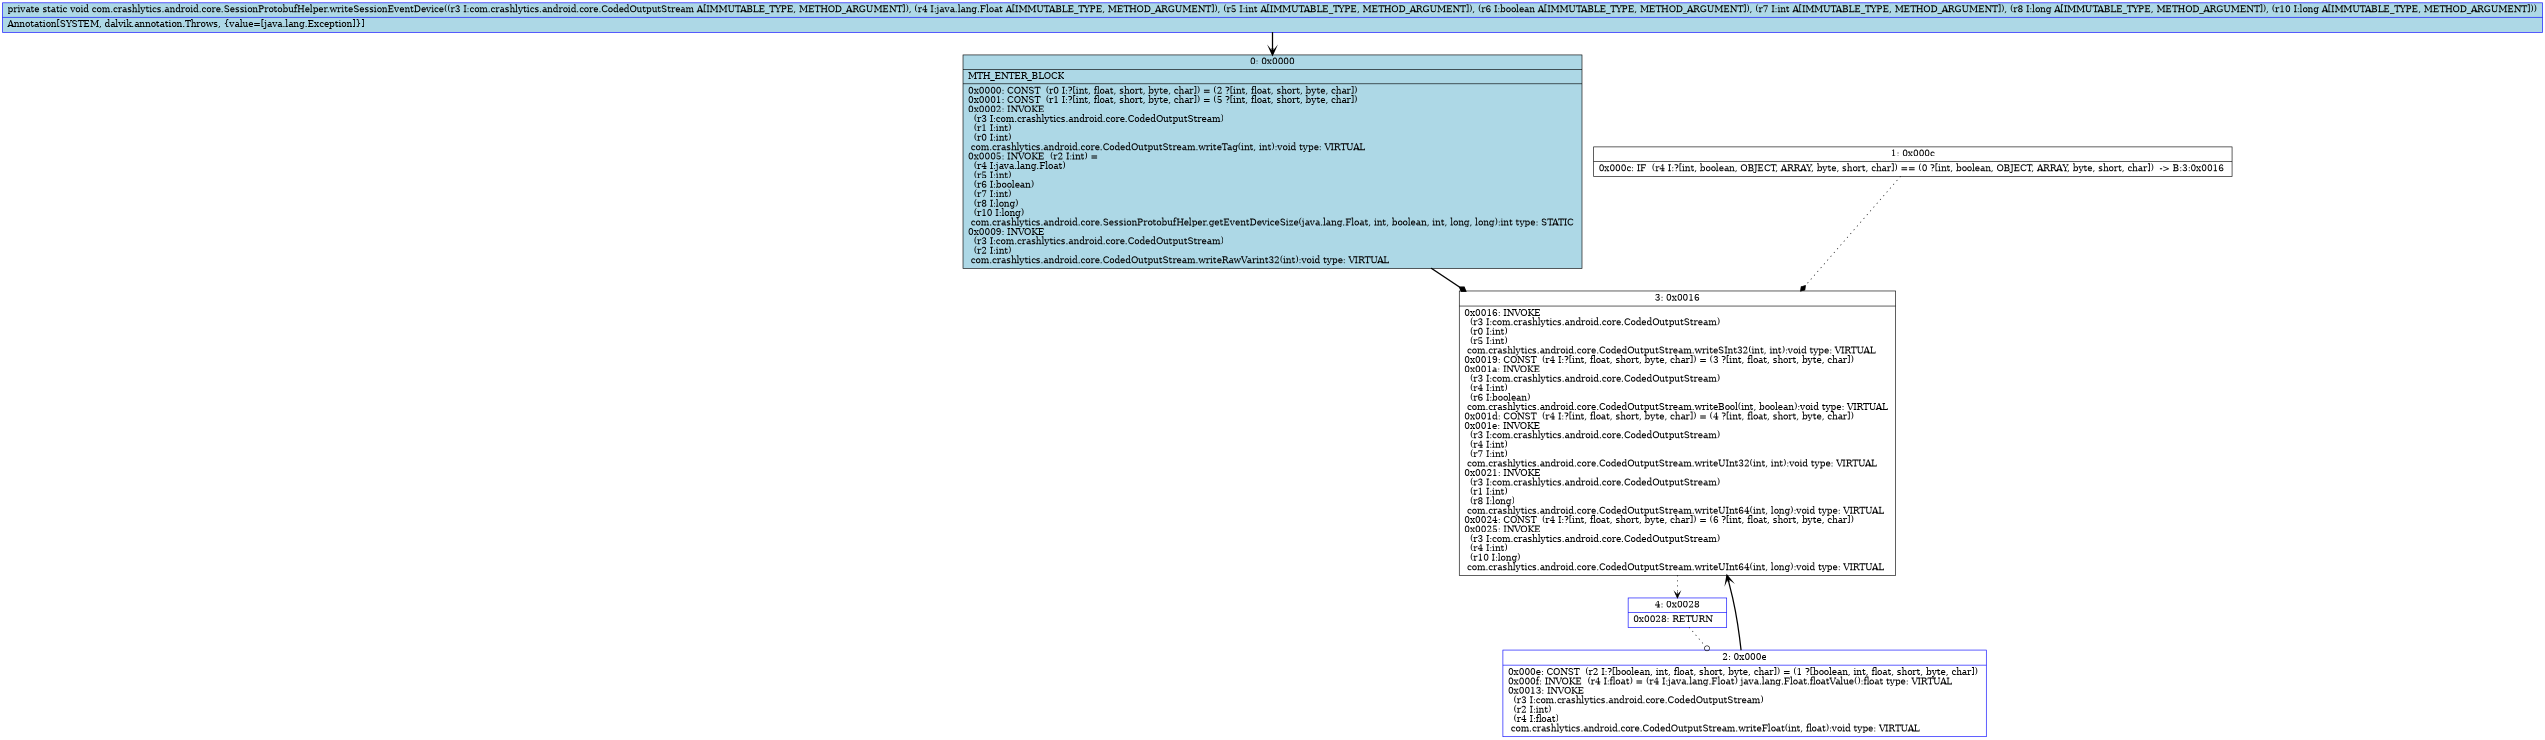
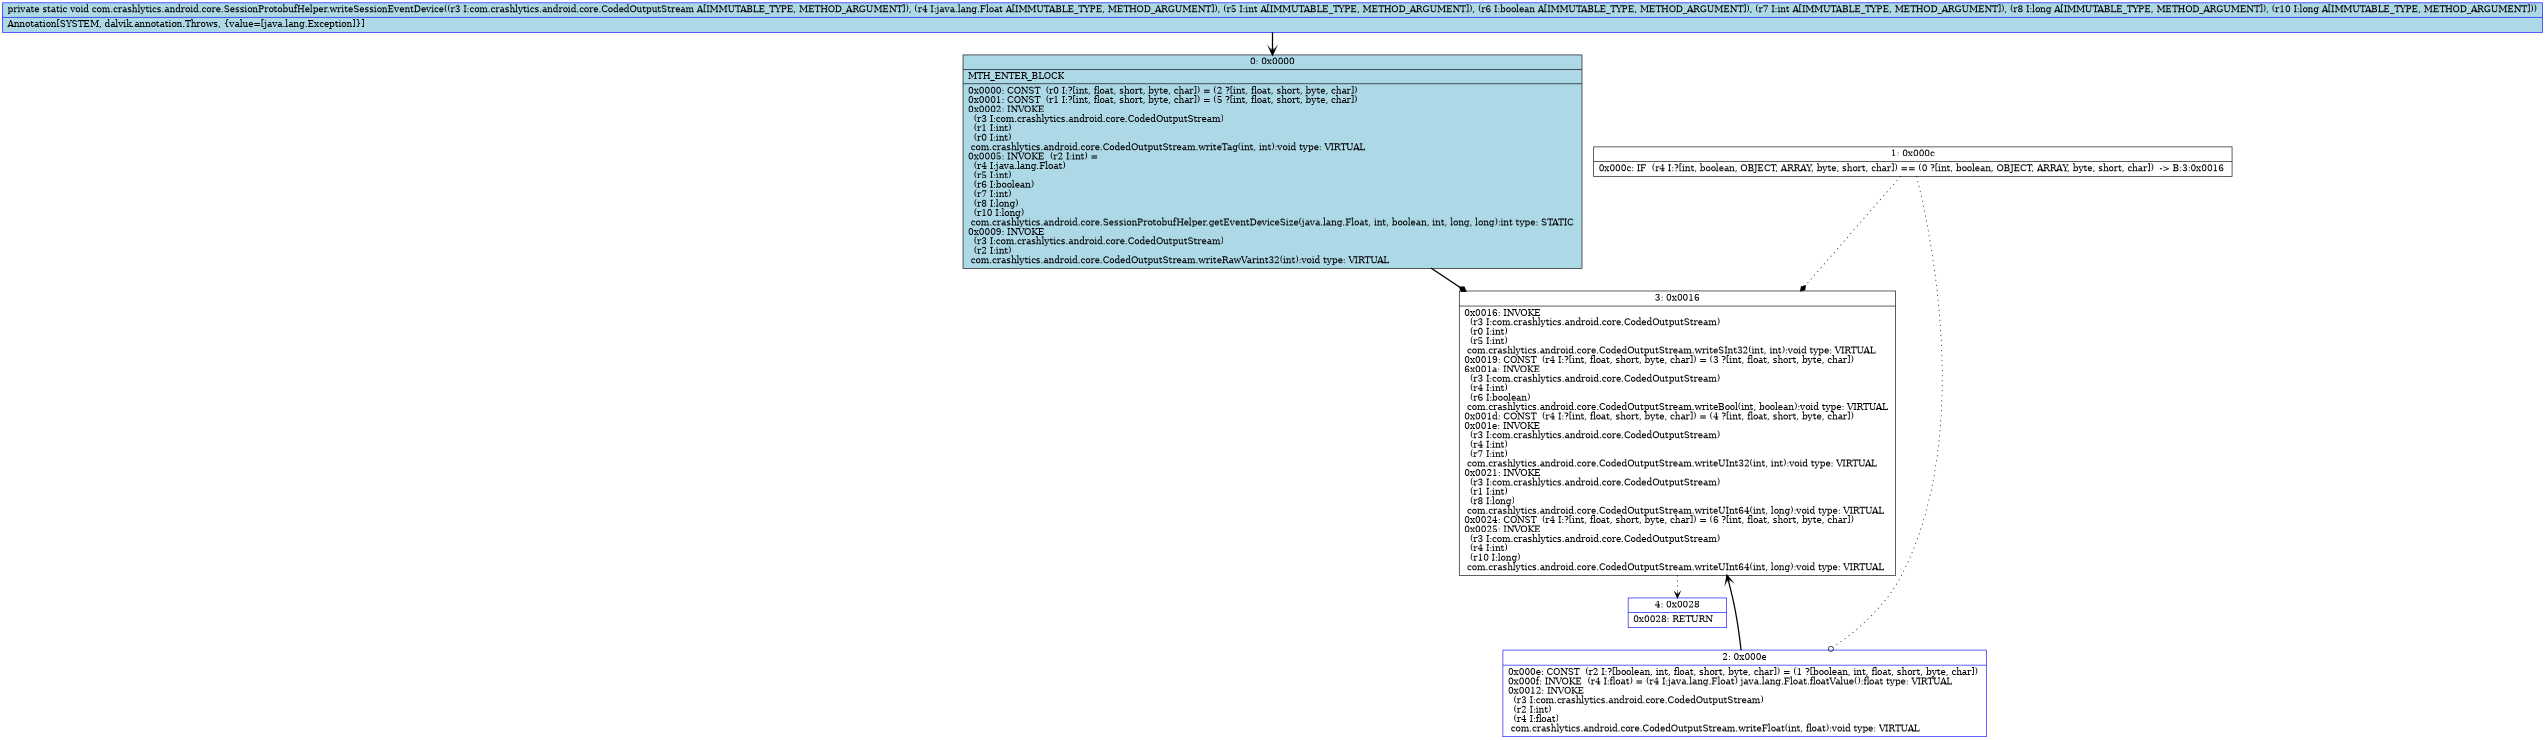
(1505, 370) -> (1505, 370)
(1697, 637) -> (1939, 428)
(1549, 691) -> (1549, 691)
